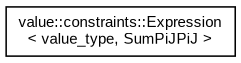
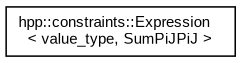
(121, 32) -> (121, 32)
